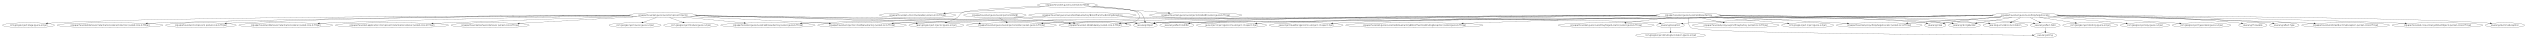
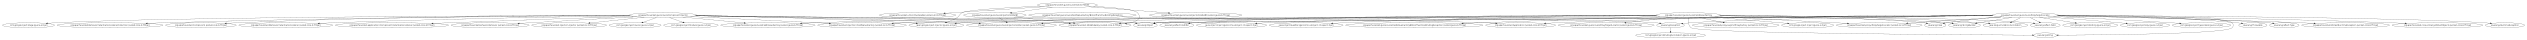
(1121, 9) -> (1032, 10)
none -> (1474, 18)
none -> (569, 25)
none -> (1521, 25)
(2045, 30) -> (2233, 25)
